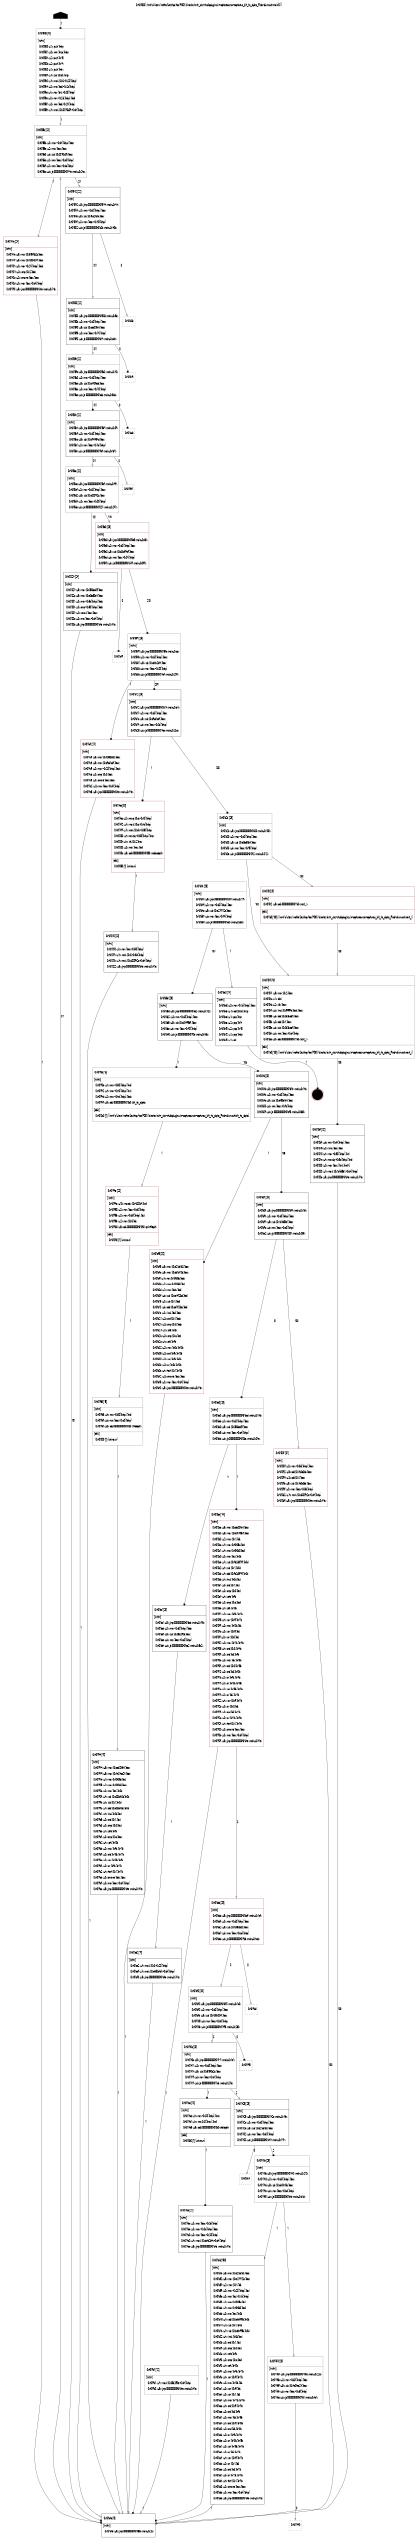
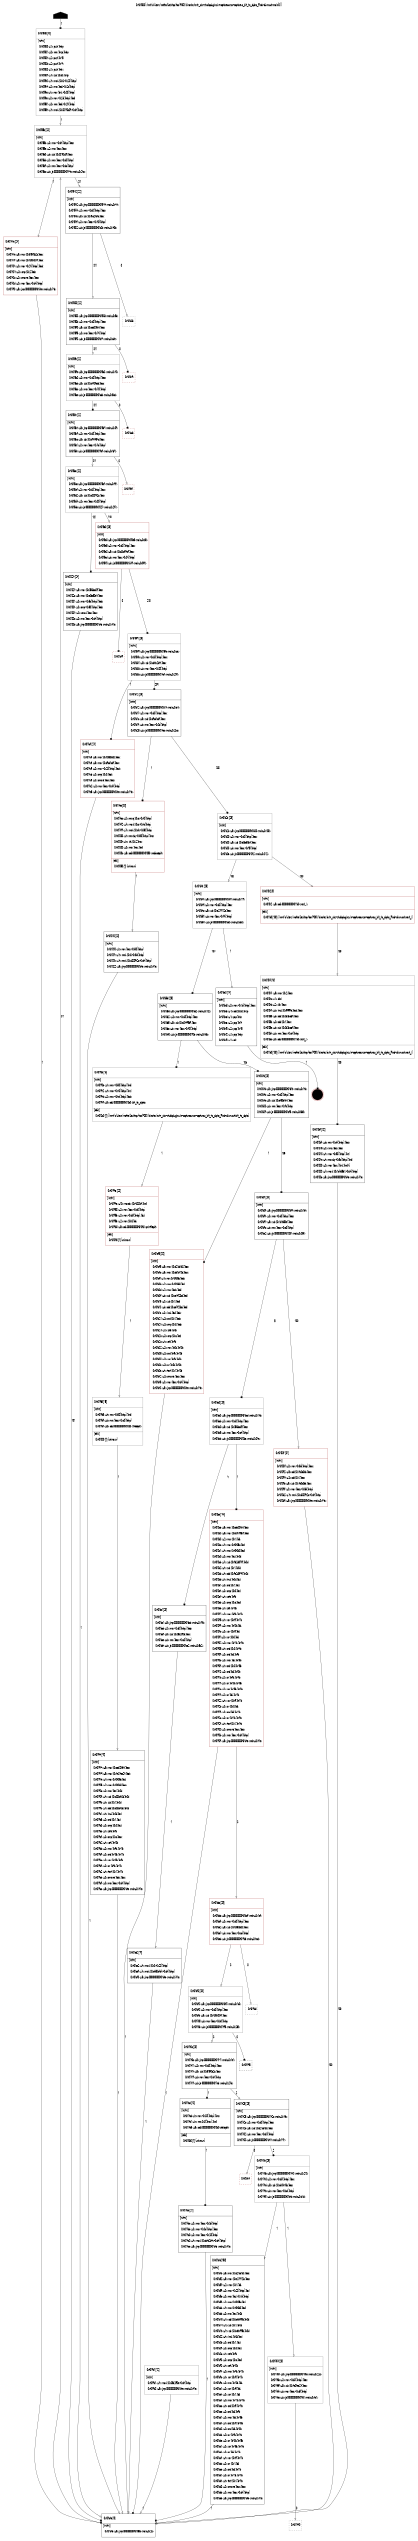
(253, 922) -> (233, 870)
